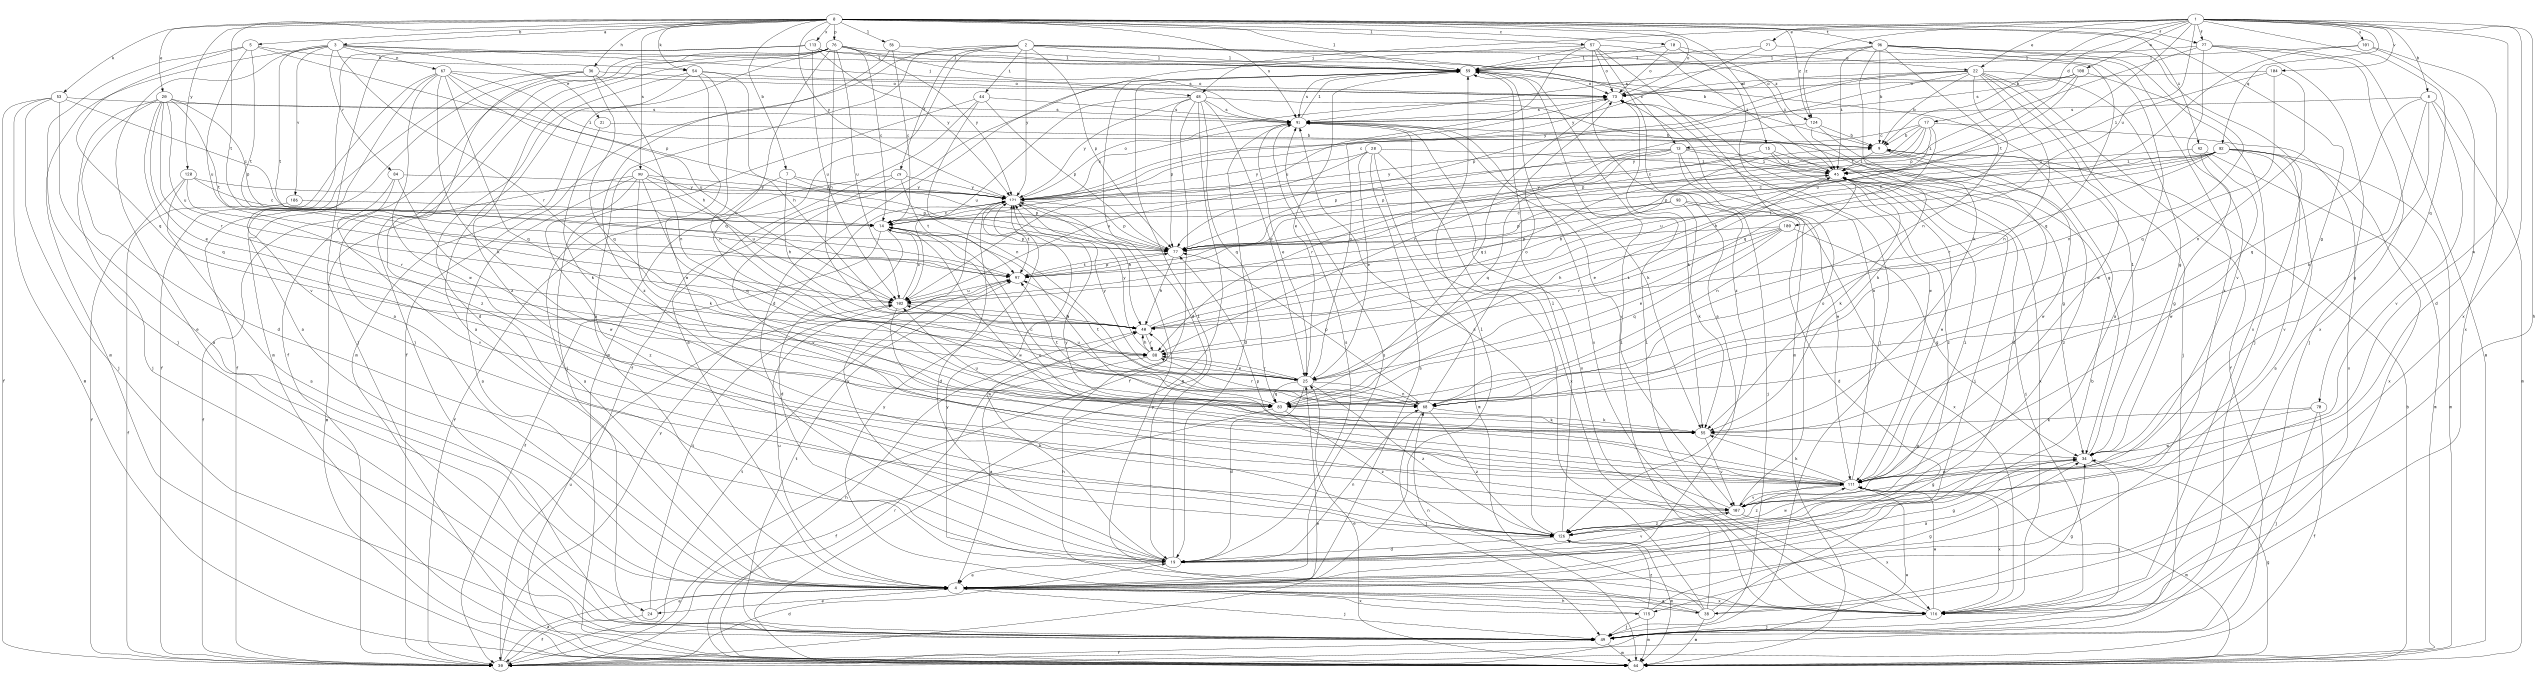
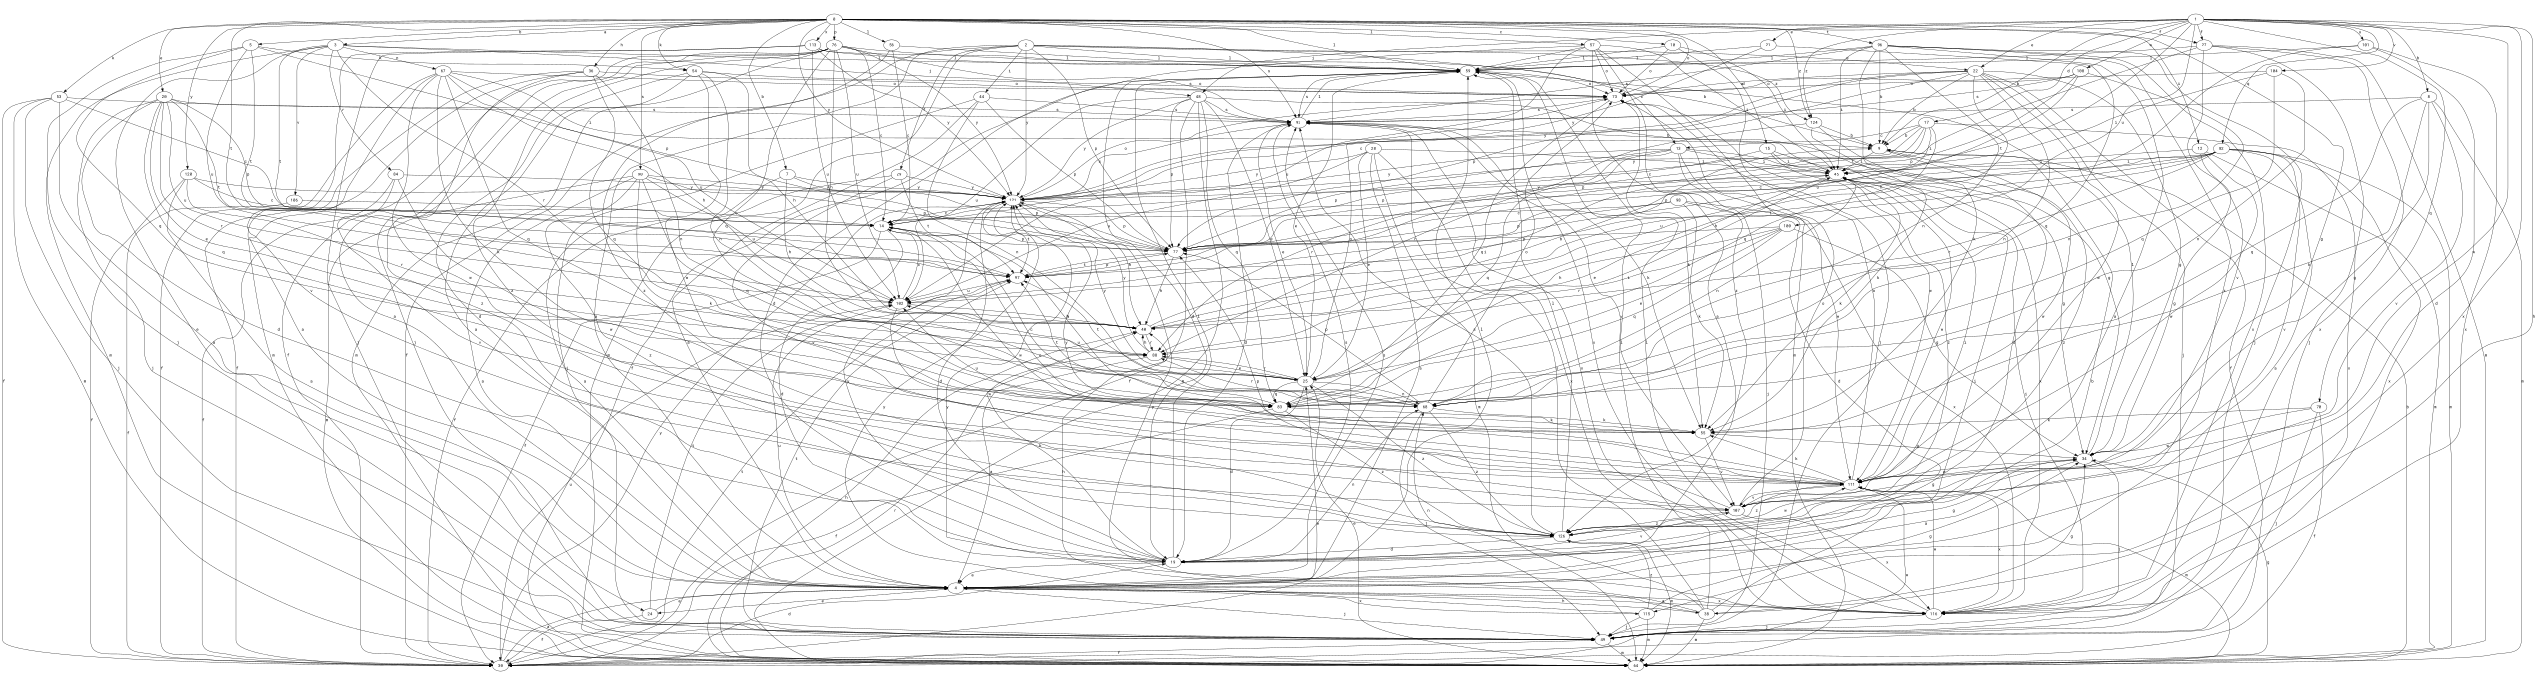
(602, 123) -> none
(2200, 149) -> (2200, 149)
